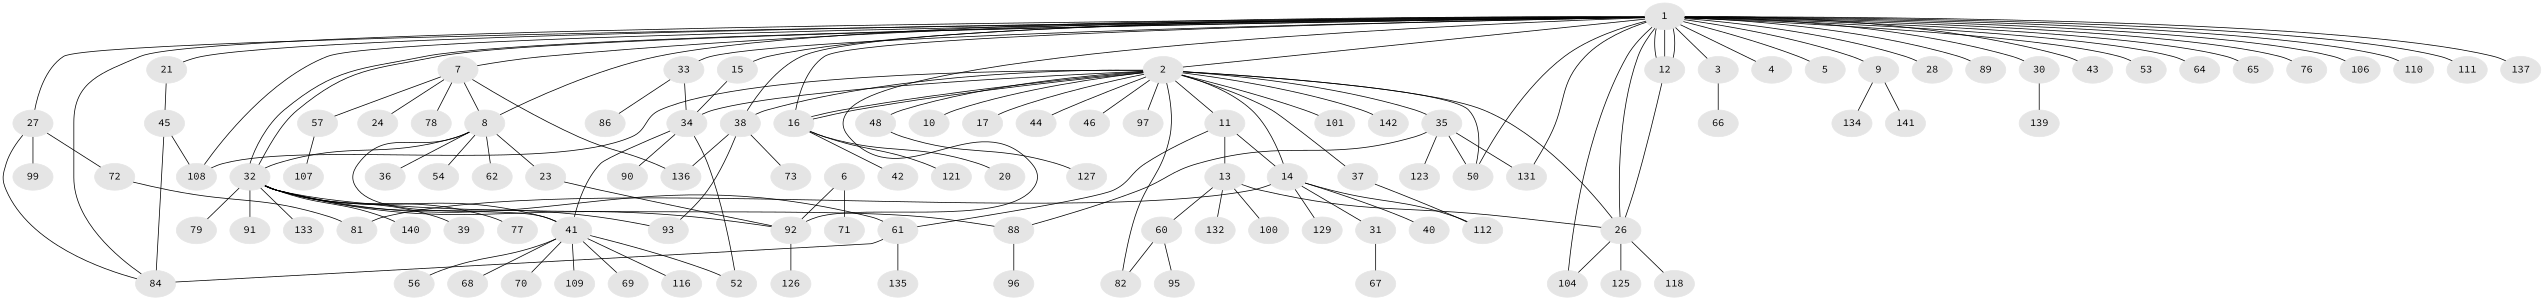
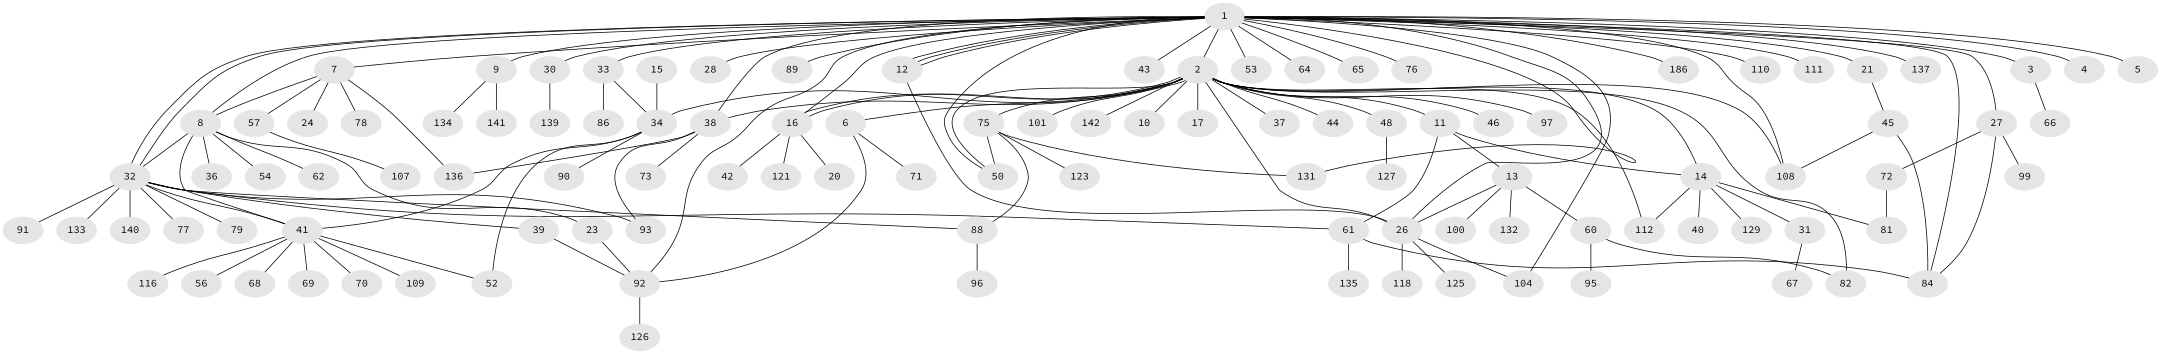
(1198, 23) -> none
(2360, 70) -> (1679, 70)
none -> (1025, 103)
(1442, 123) -> (984, 123)
(1421, 202) -> (1532, 96)
(517, 213) -> (589, 257)
